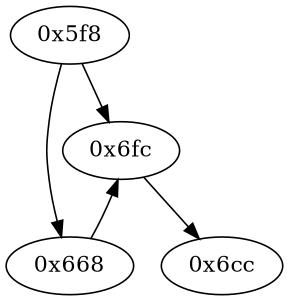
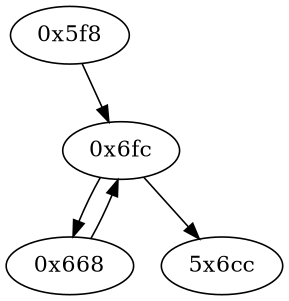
(47, 142) -> (89, 199)
(222, 266) -> (222, 266)
